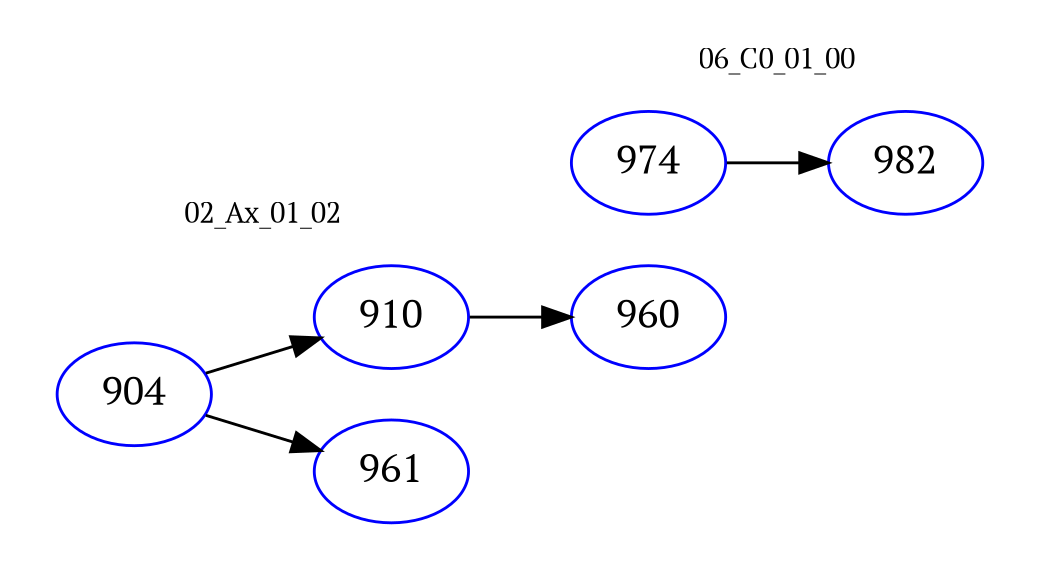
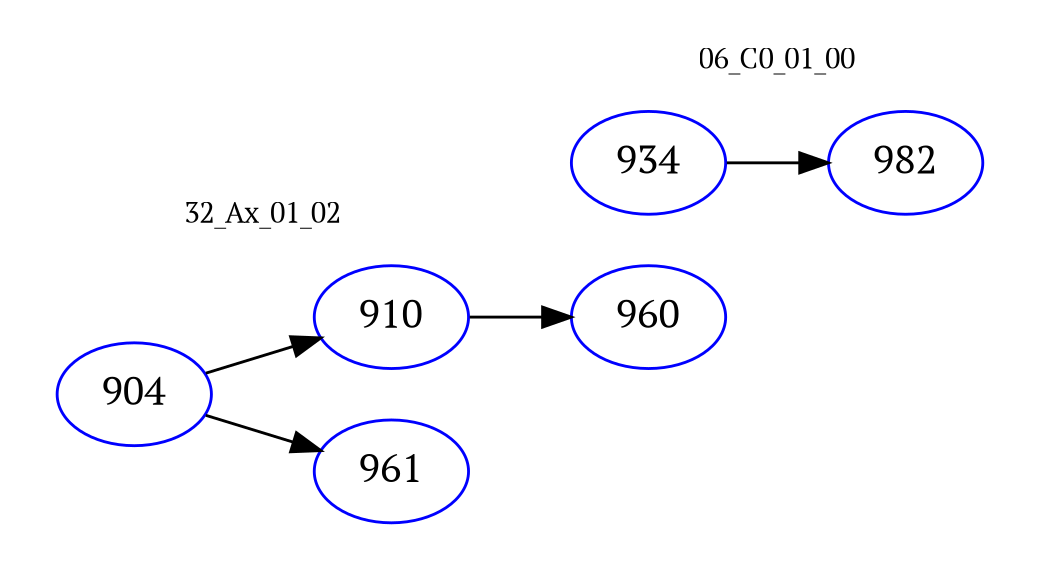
(649, 163) -> (649, 163)
(263, 216) -> (263, 216)
